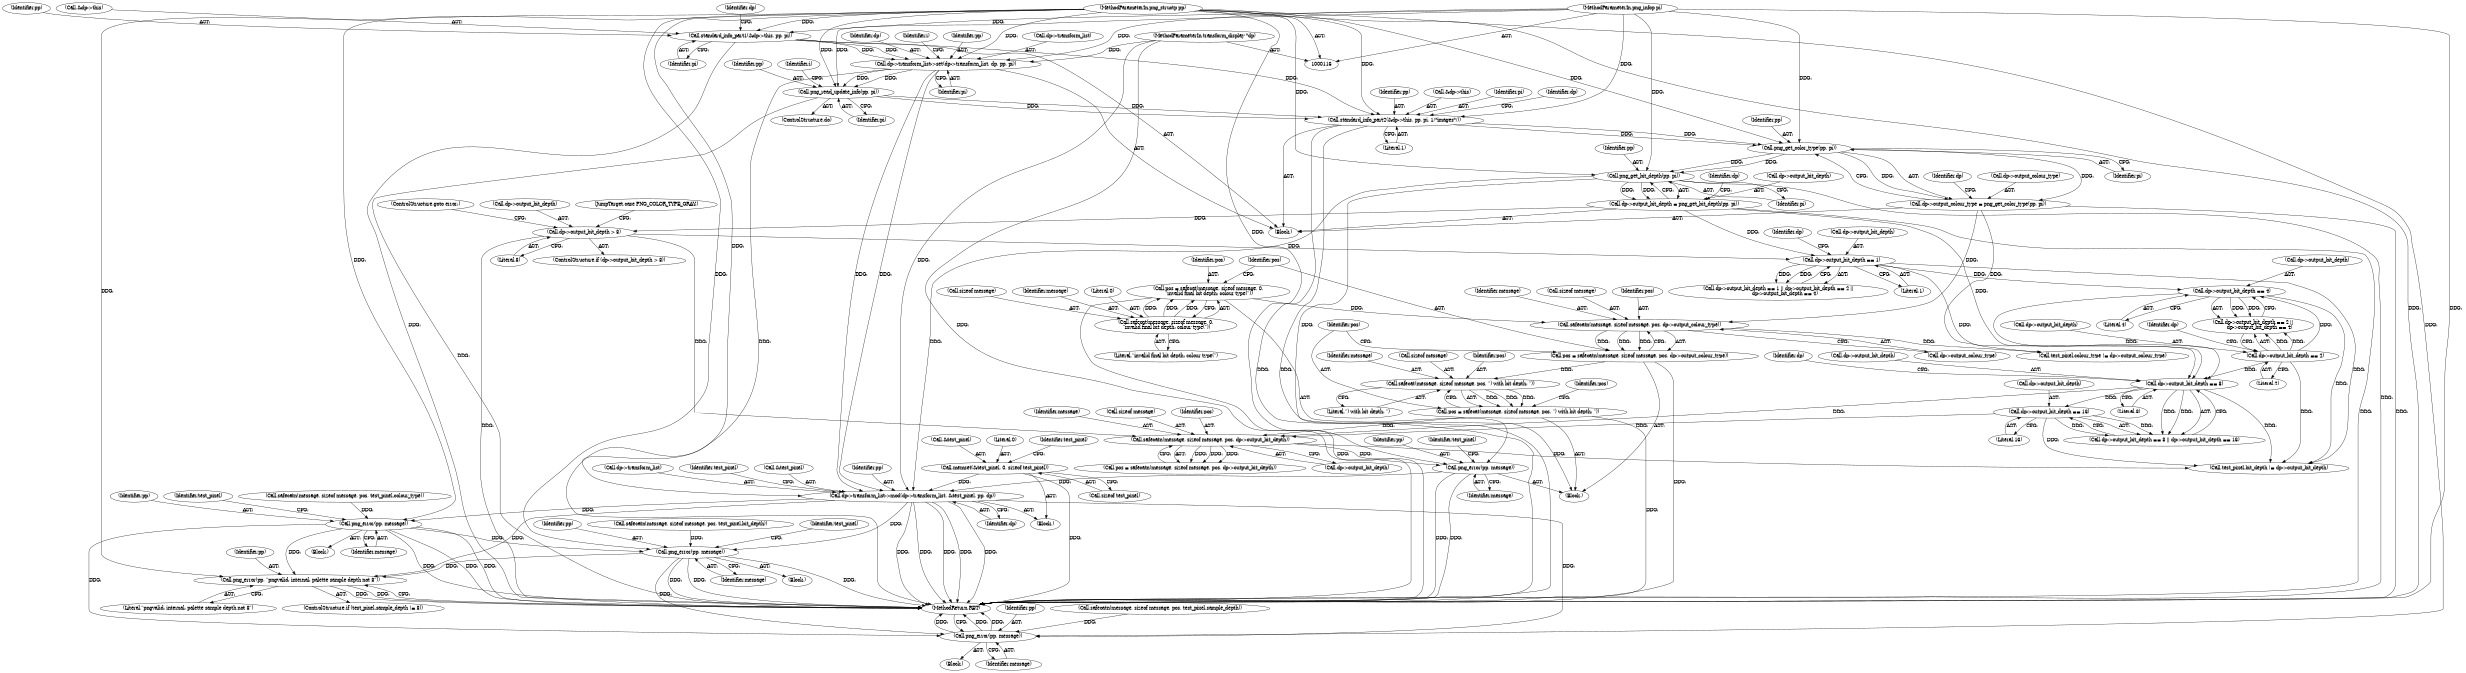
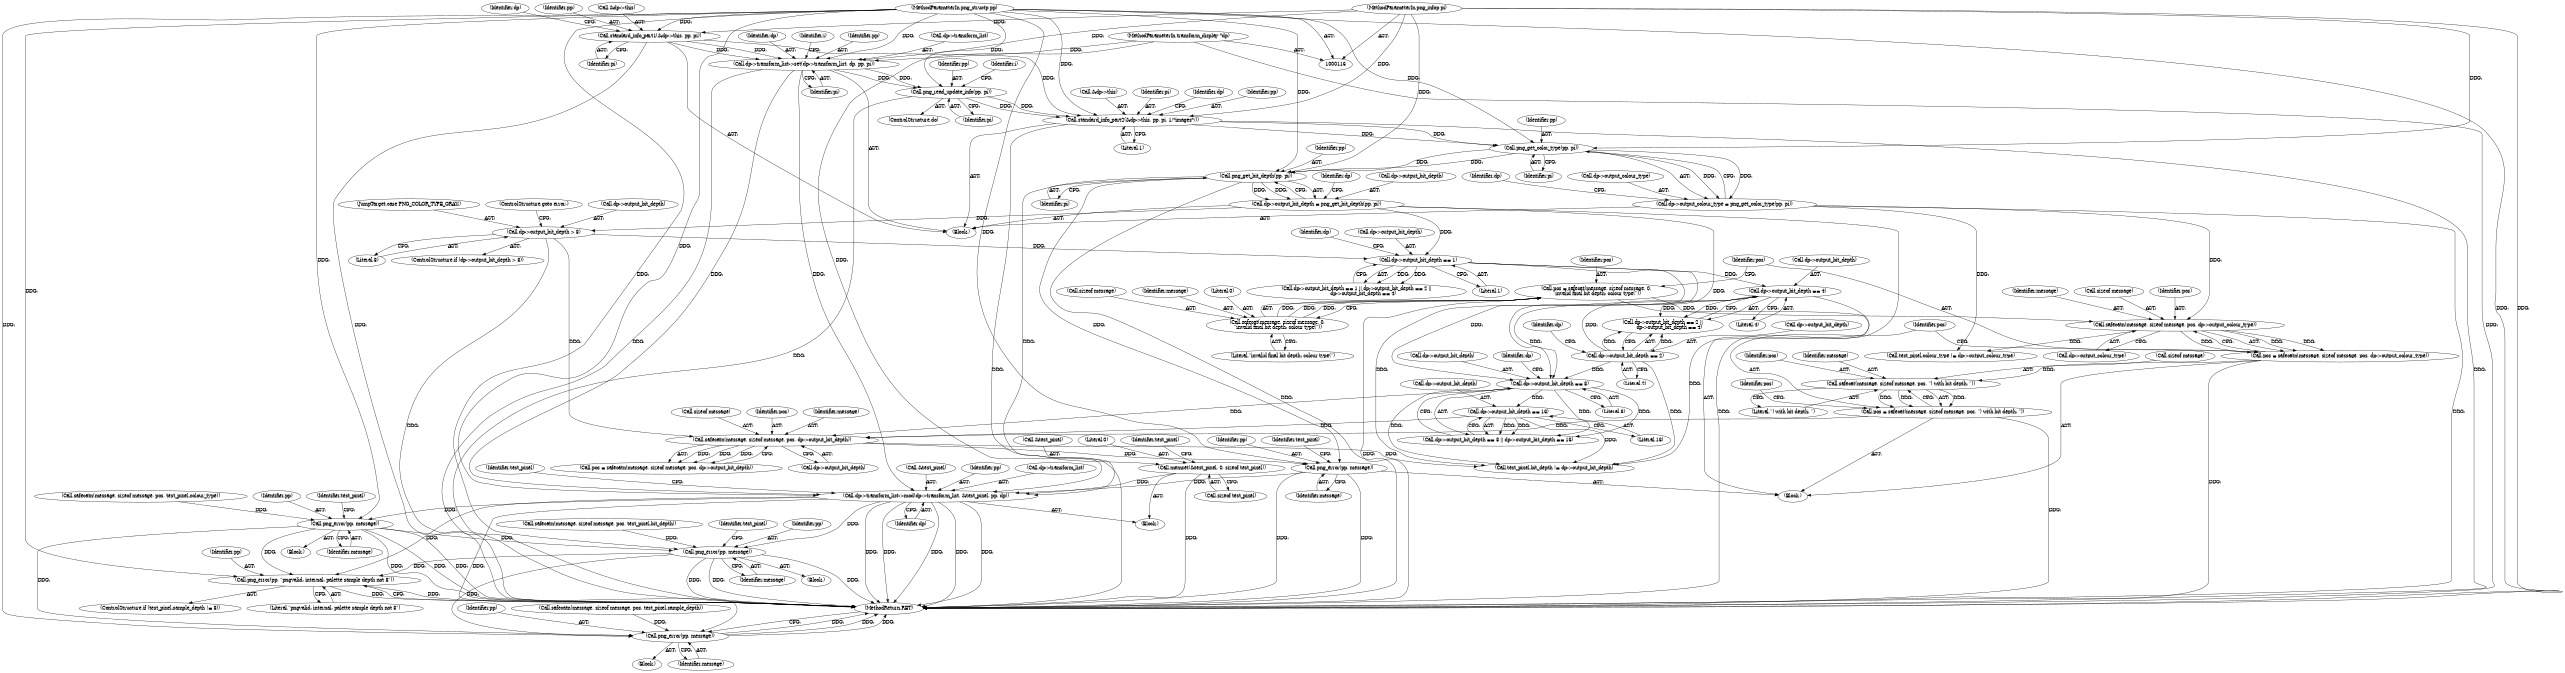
(1177, 19) -> none
(626, 219) -> (491, 219)
